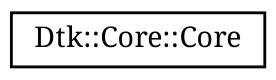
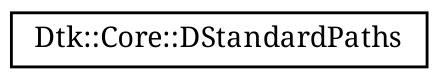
(138, 40) -> (219, 40)
